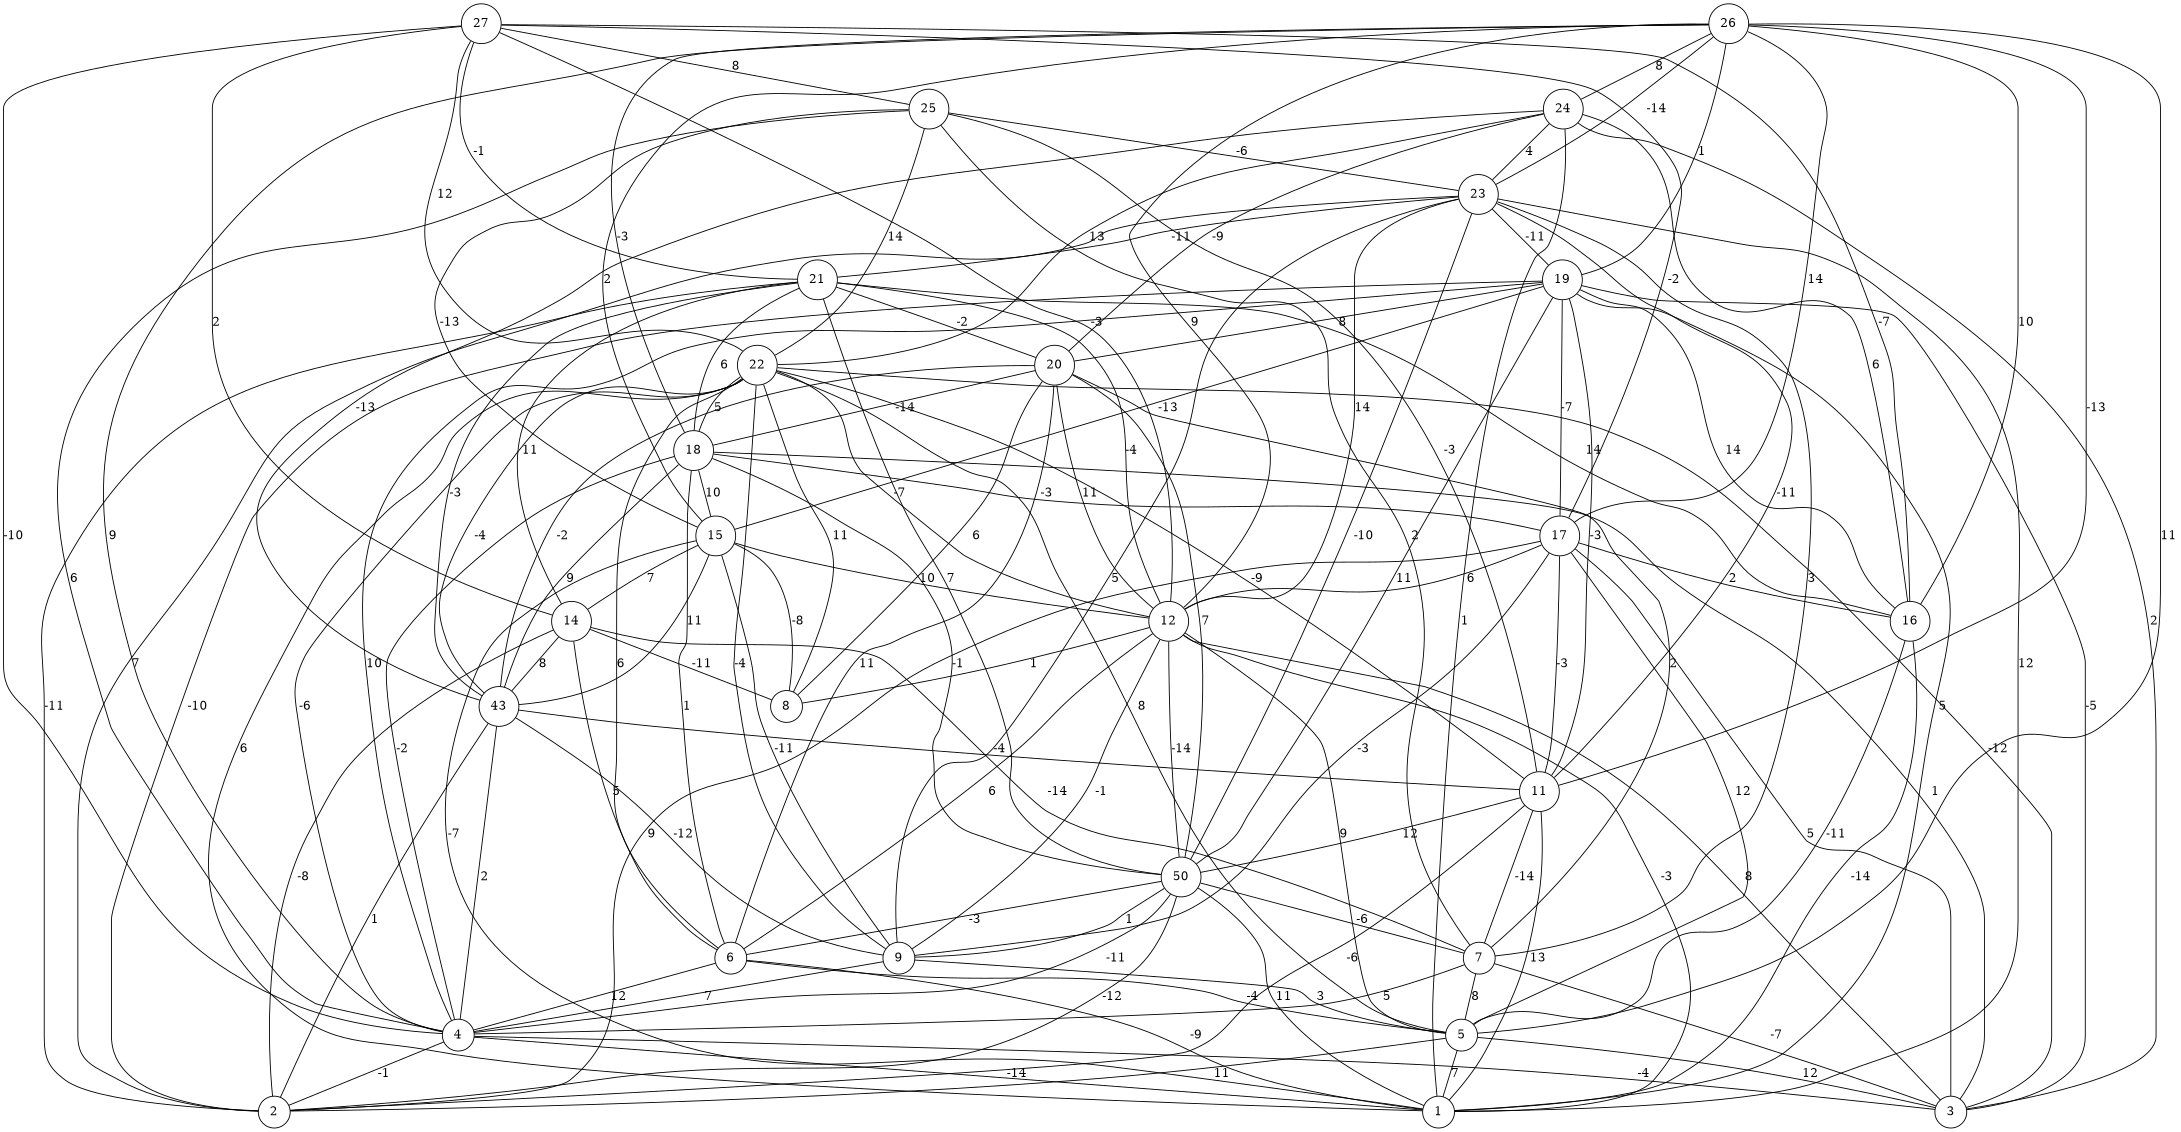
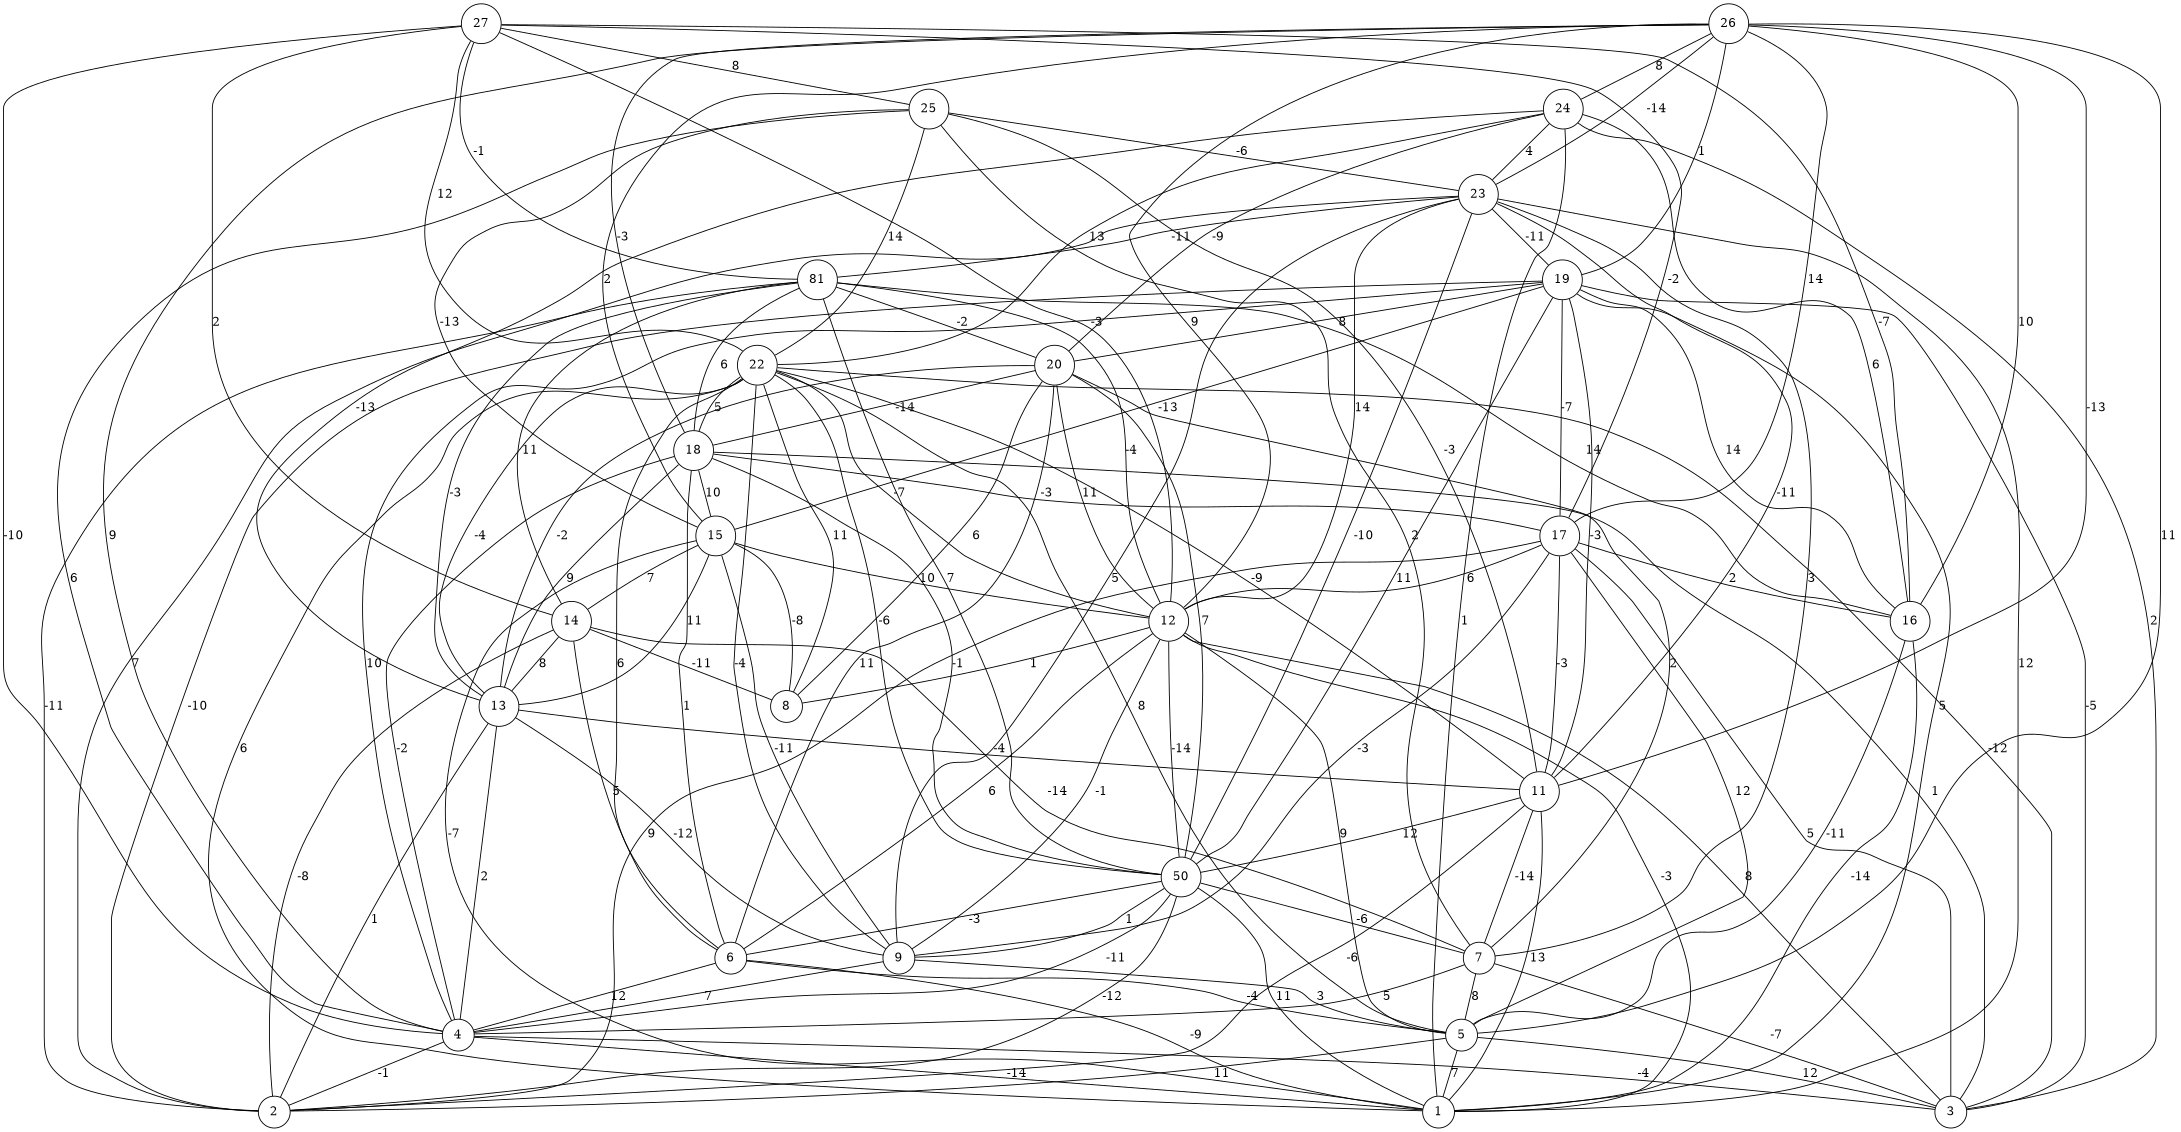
(817, 280) -> (817, 280)
(342, 607) -> (889, 706)
(499, 706) -> (499, 706)
